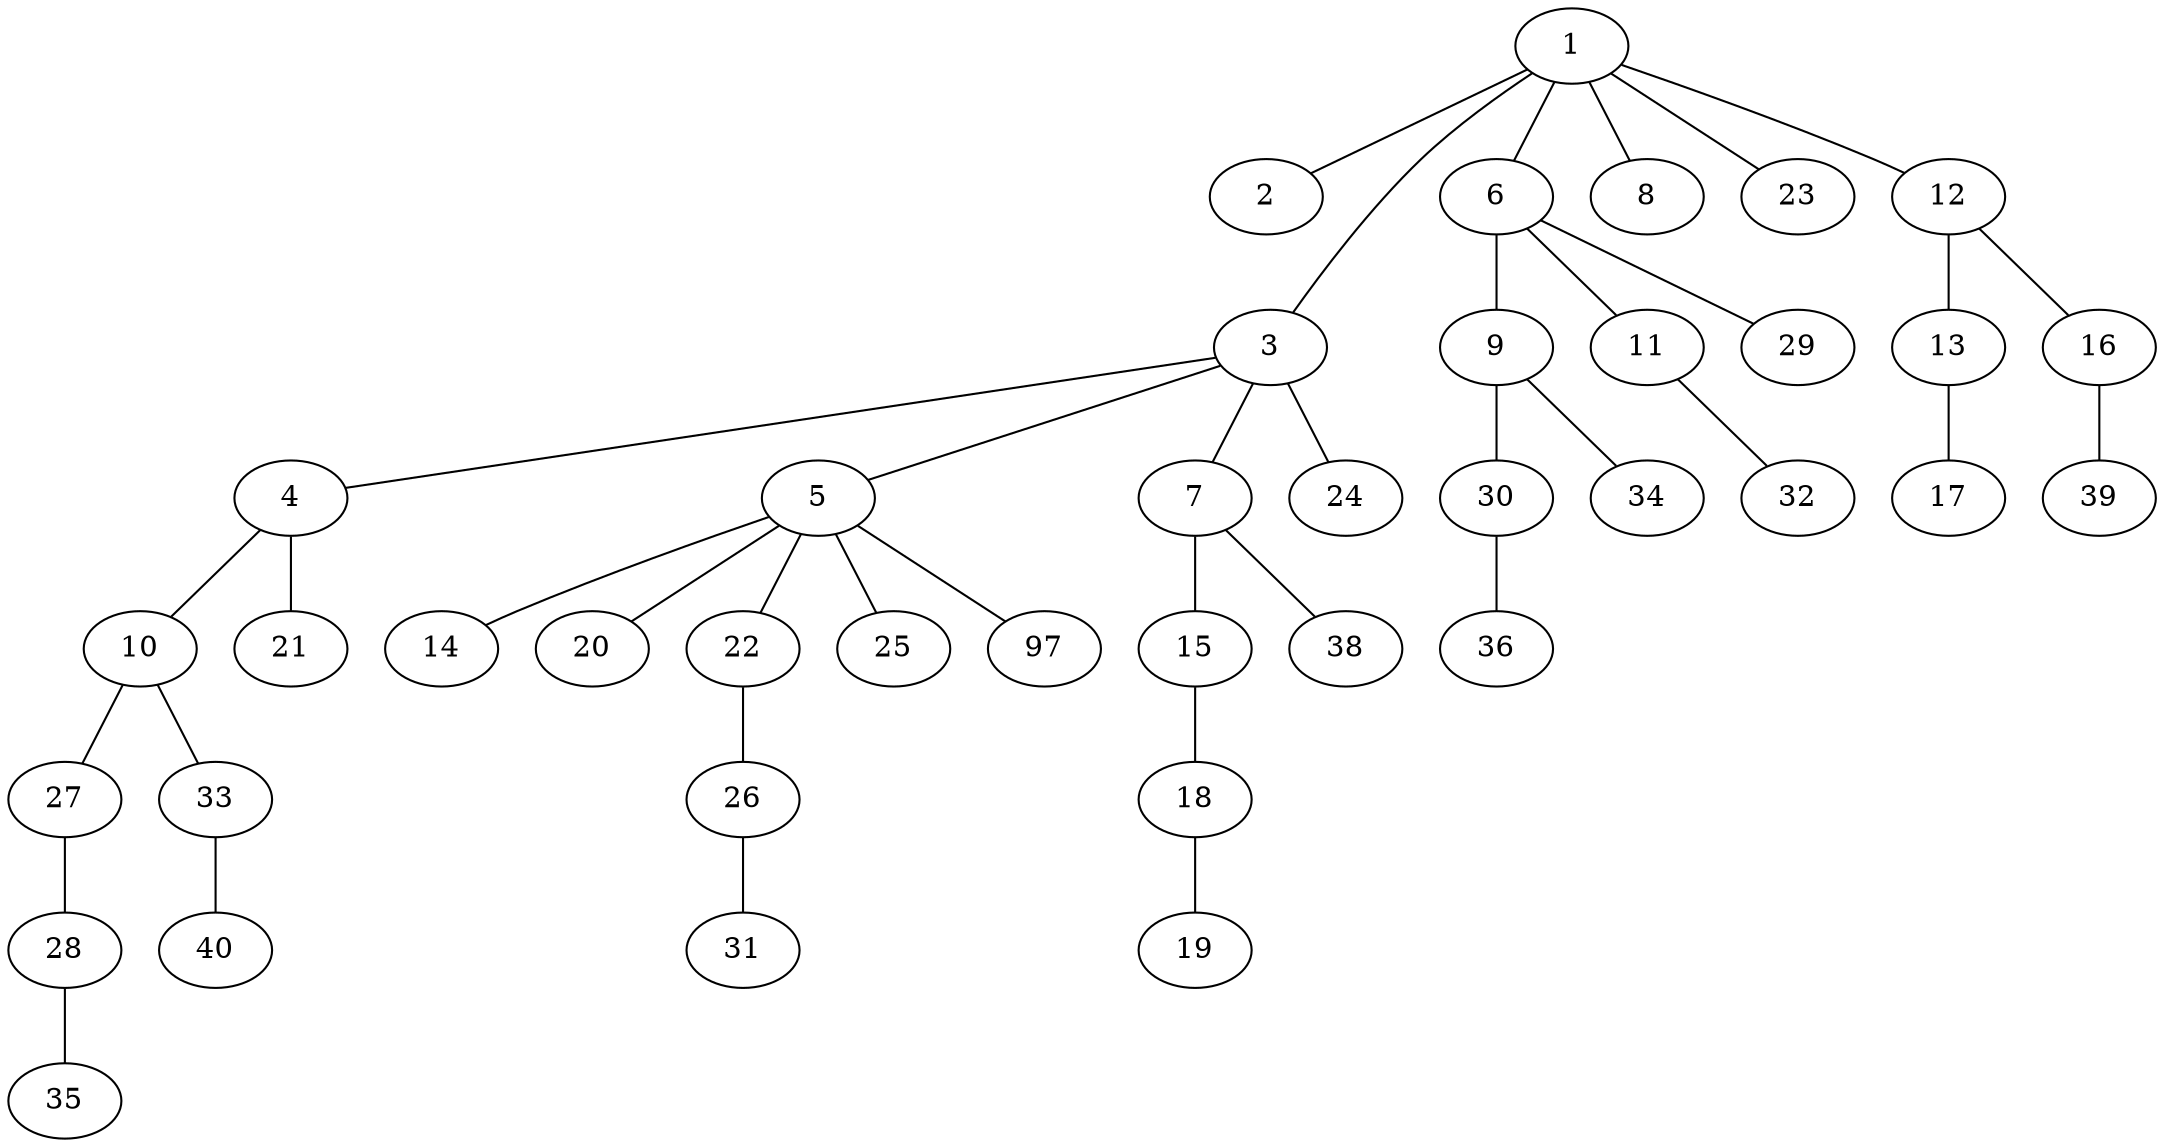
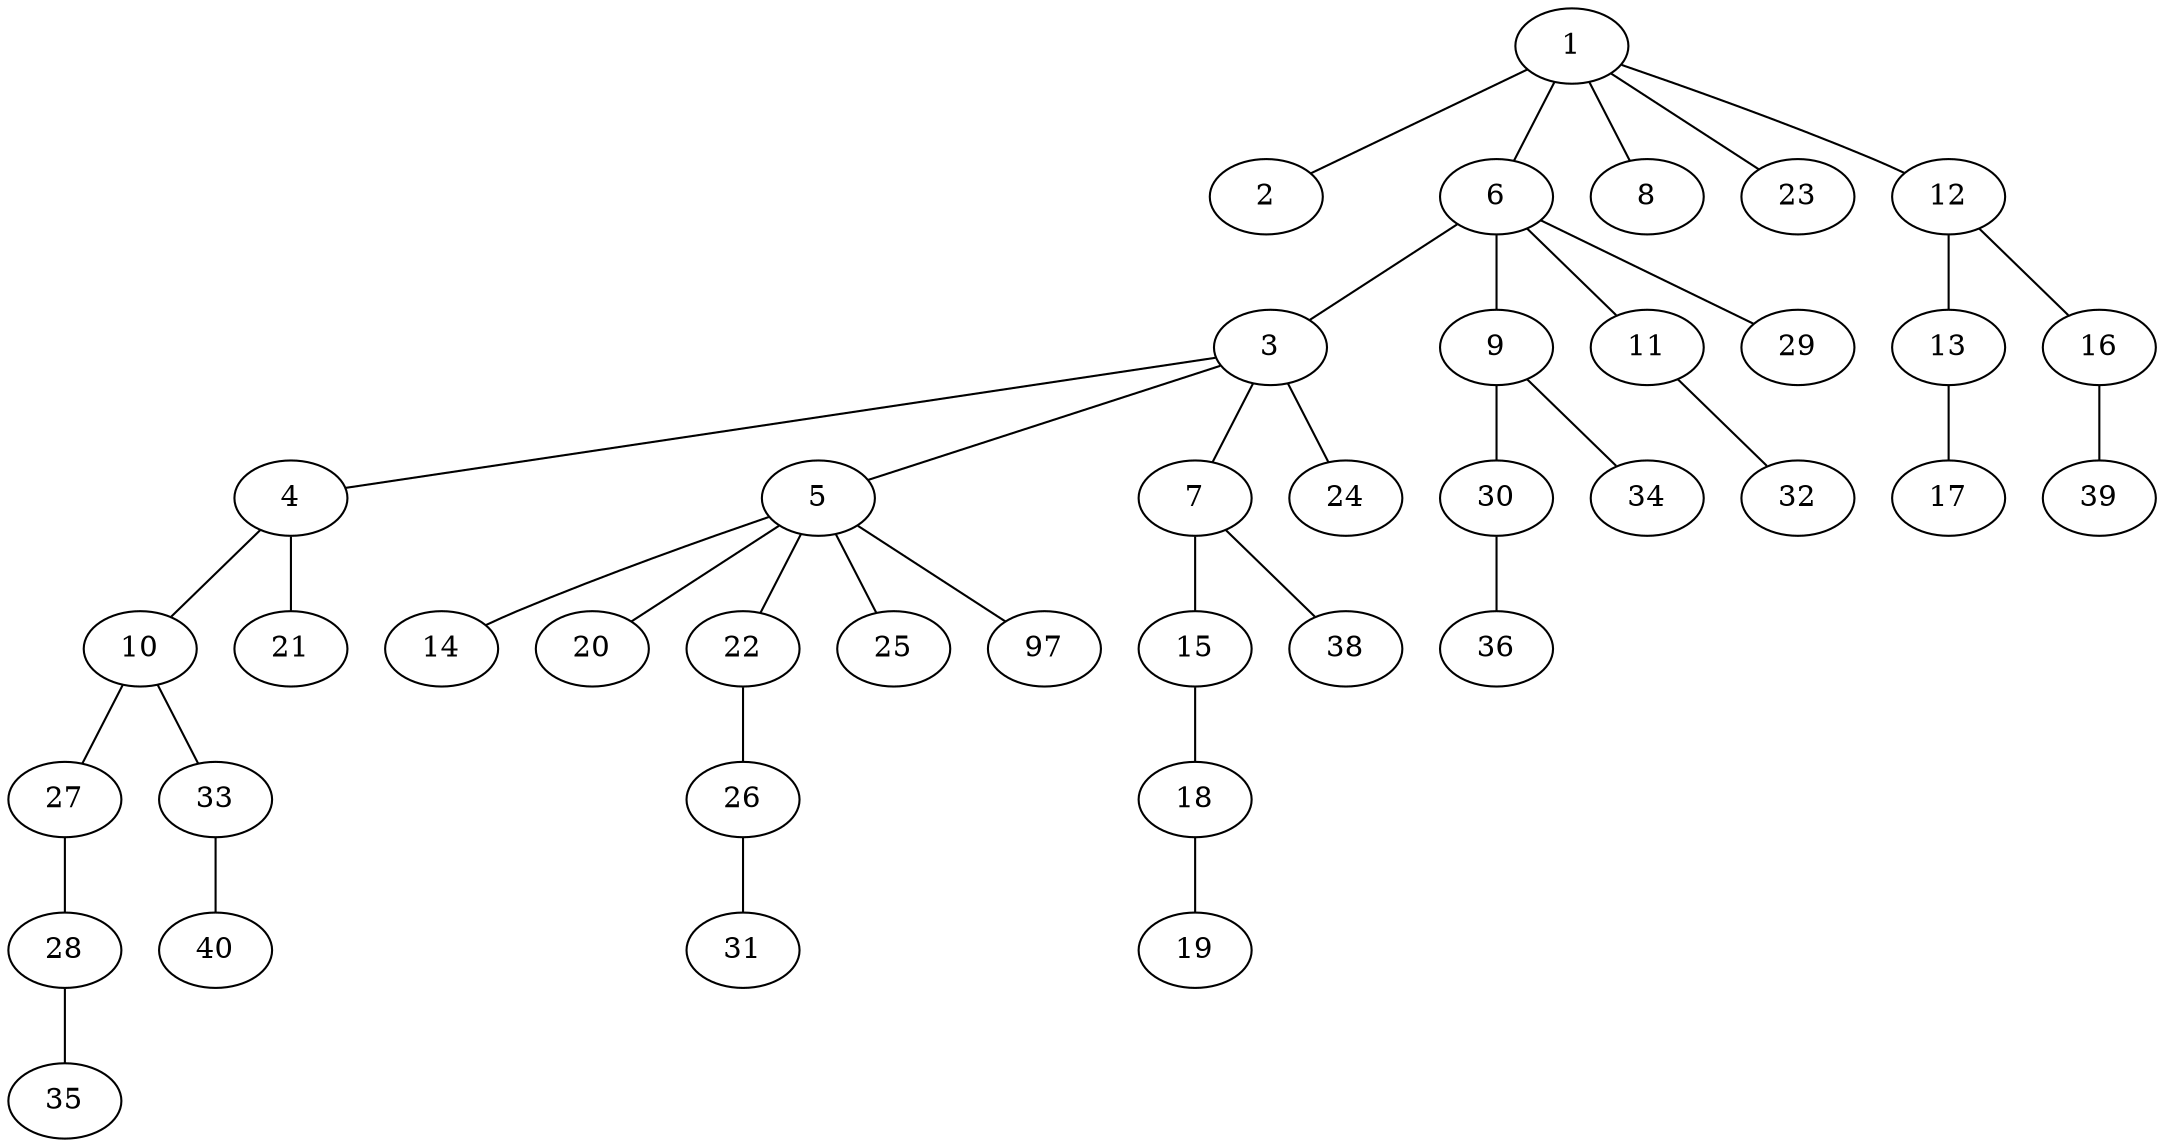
(1400, 180) -> (1383, 272)
